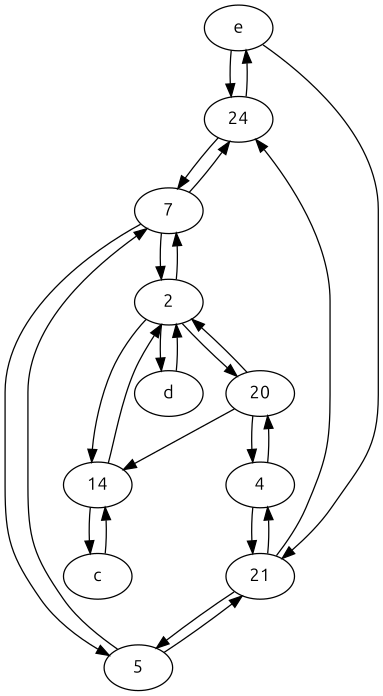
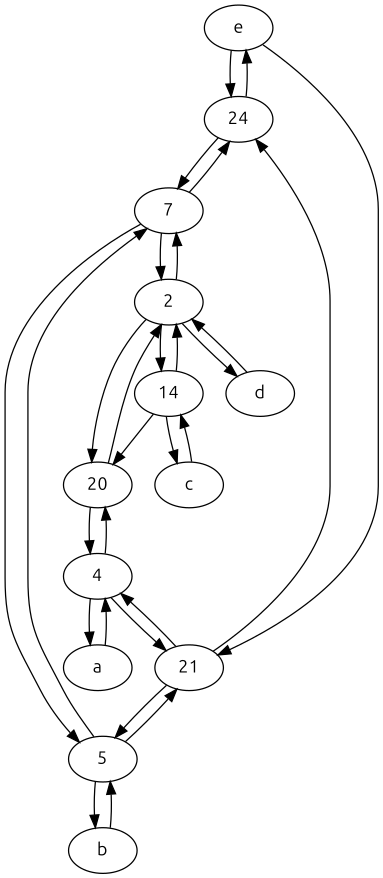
(185, 436) -> (137, 434)
none -> (98, 668)
none -> (103, 851)
